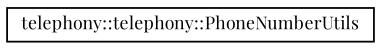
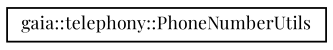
(191, 25) -> (167, 25)
